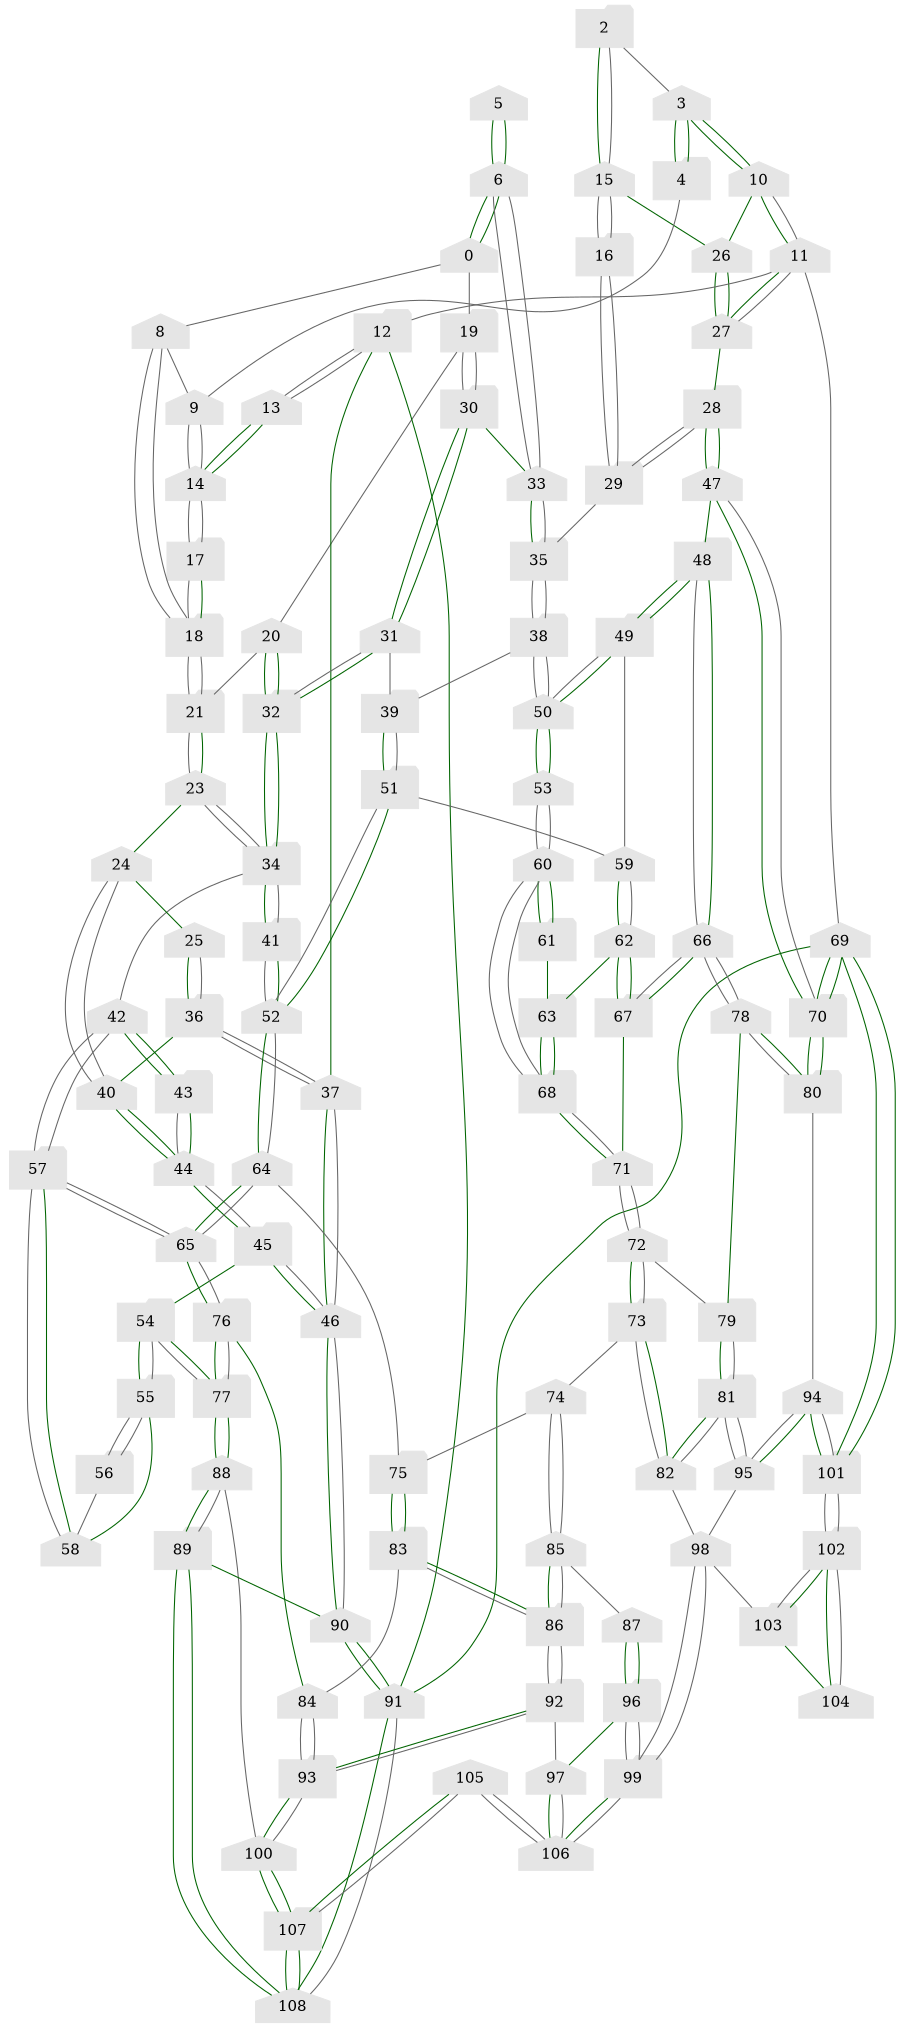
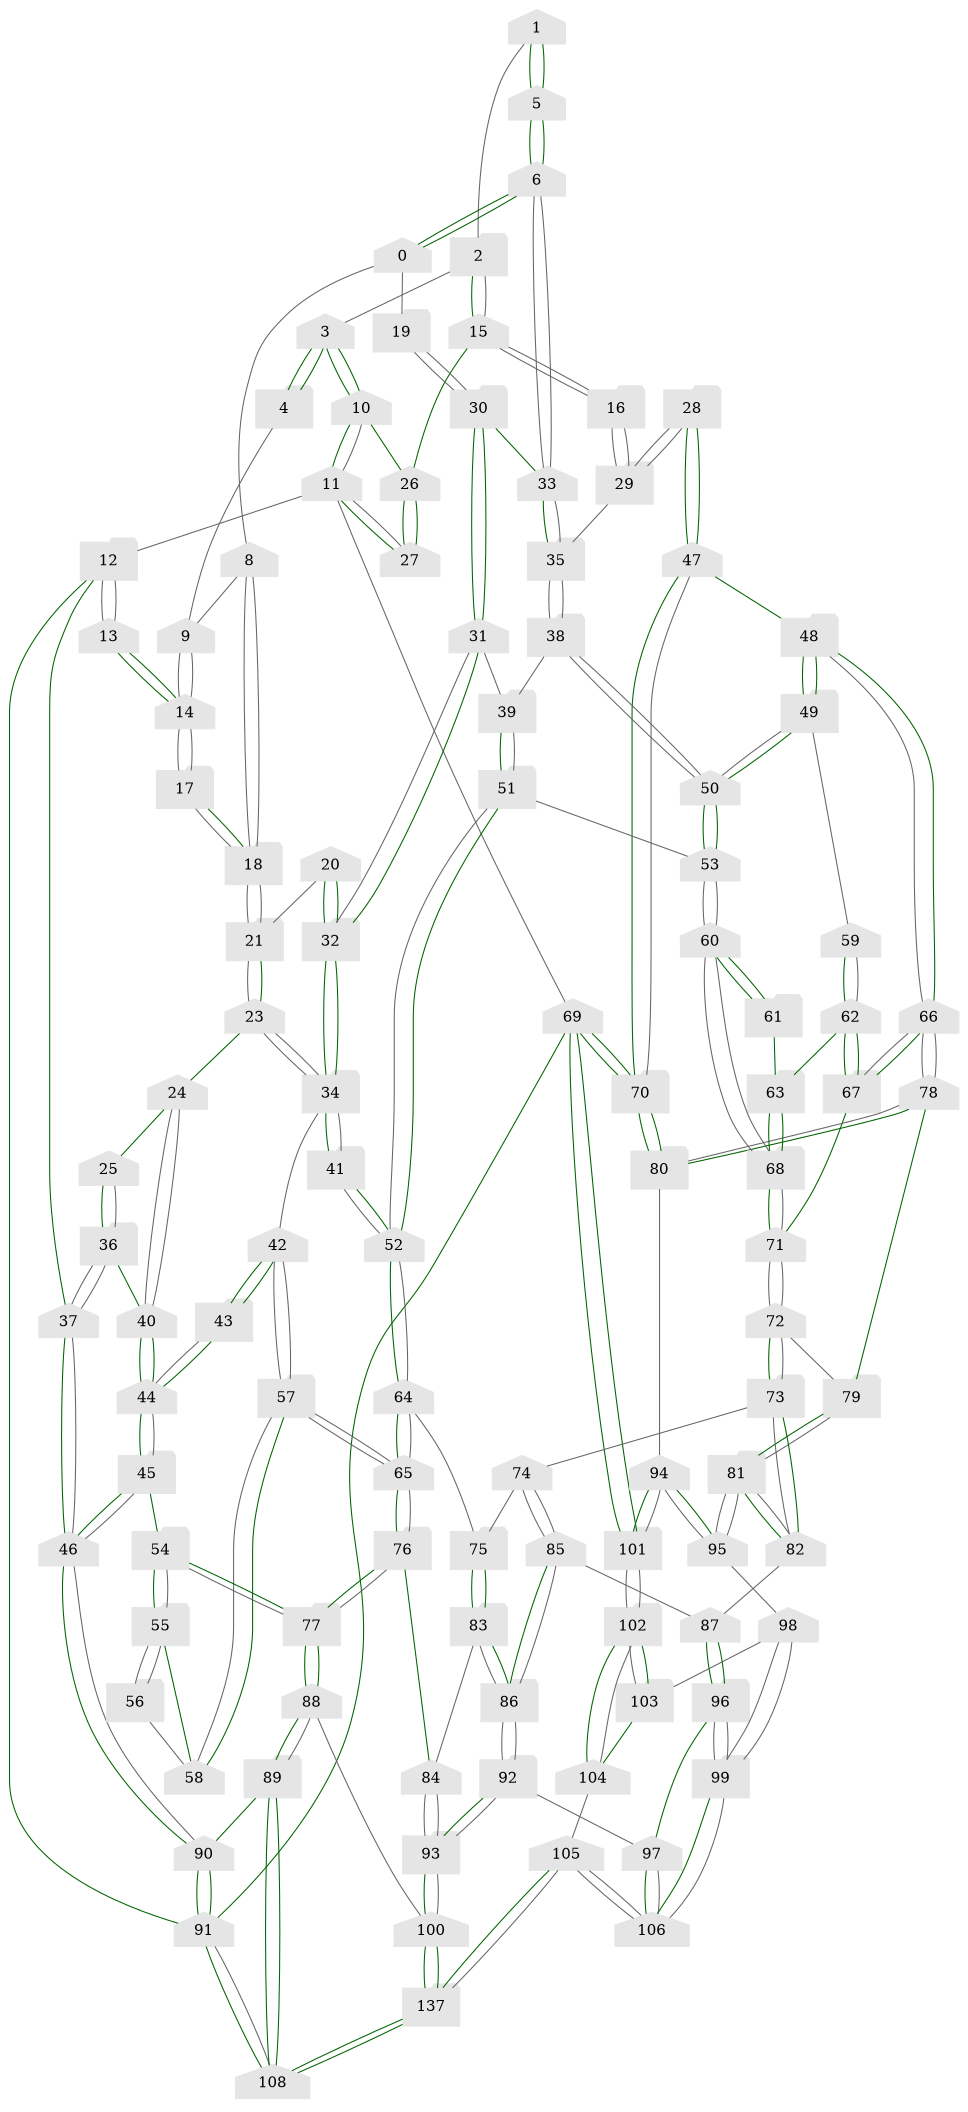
none -> (537, 29)
(717, 369) -> none
(368, 487) -> none
(512, 824) -> (612, 829)
(683, 1512) -> (747, 1594)
none -> (582, 1810)
(293, 1931) -> (431, 2007)
